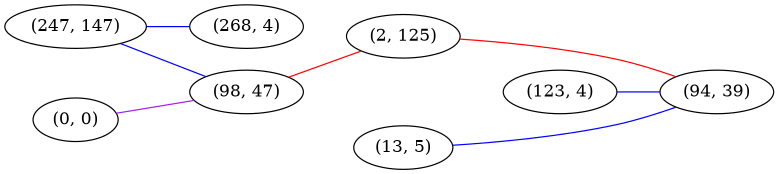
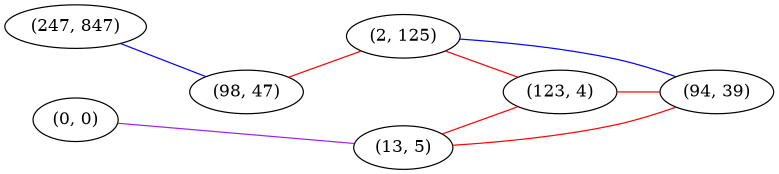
(76, 27) -> (76, 27)
(247, 27) -> none
(569, 51) -> (569, 51)
none -> (482, 64)
(639, 92) -> (639, 92)
(155, 107) -> (236, 133)
none -> (480, 120)
(566, 134) -> (566, 134)
